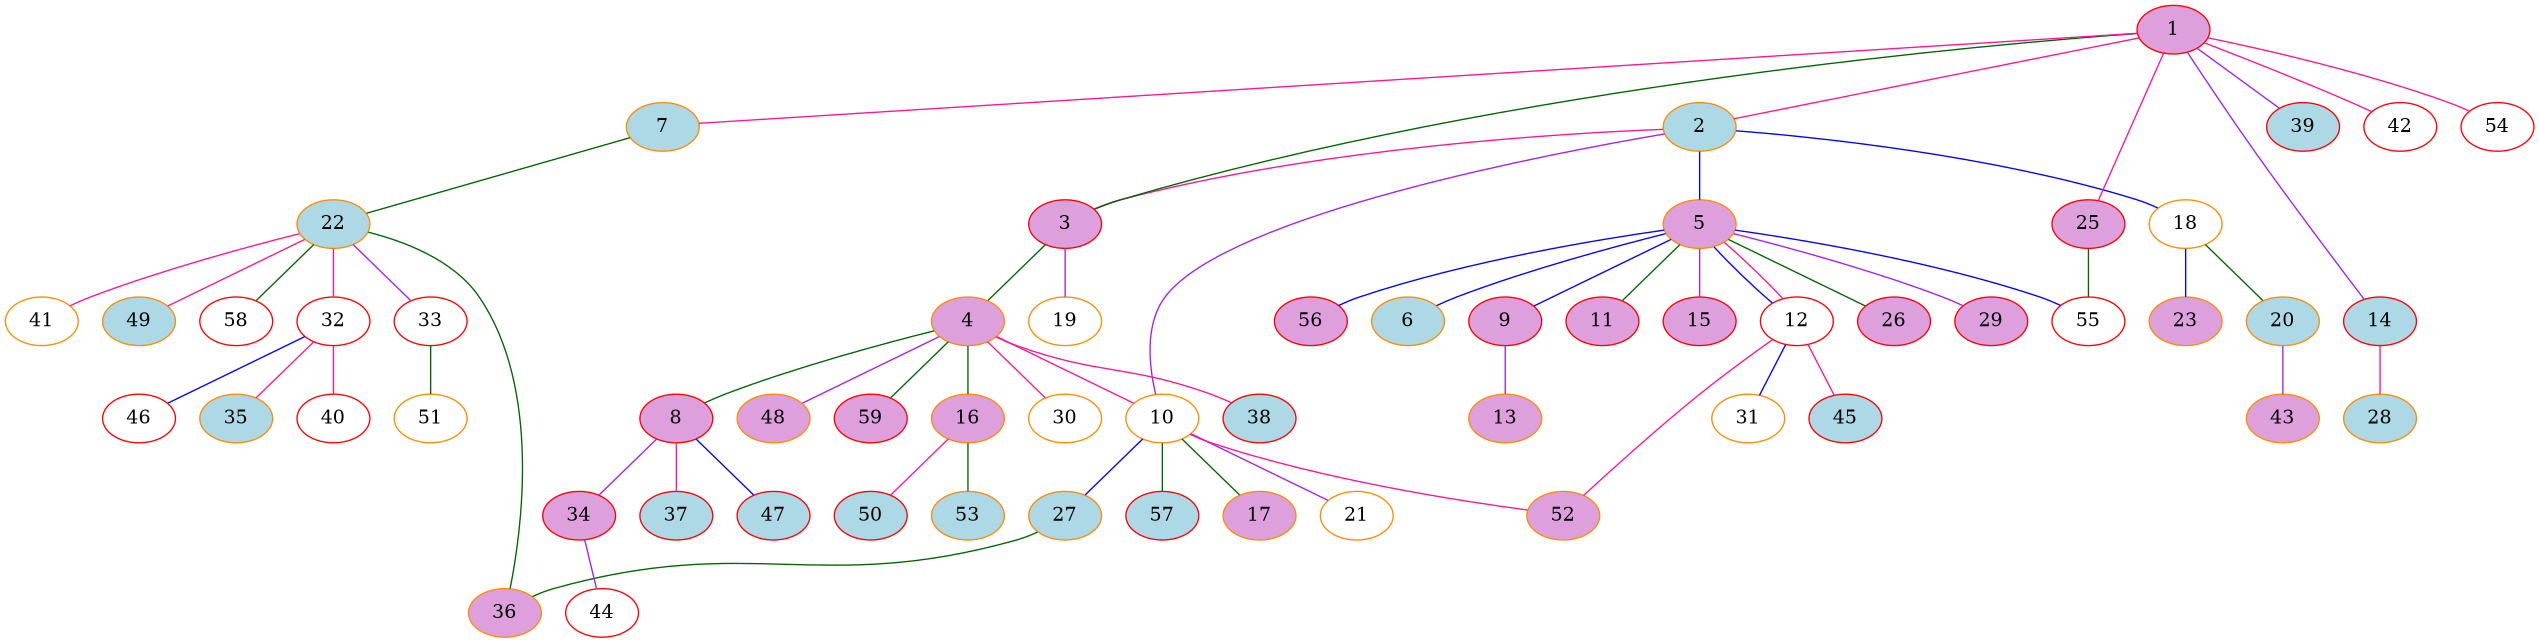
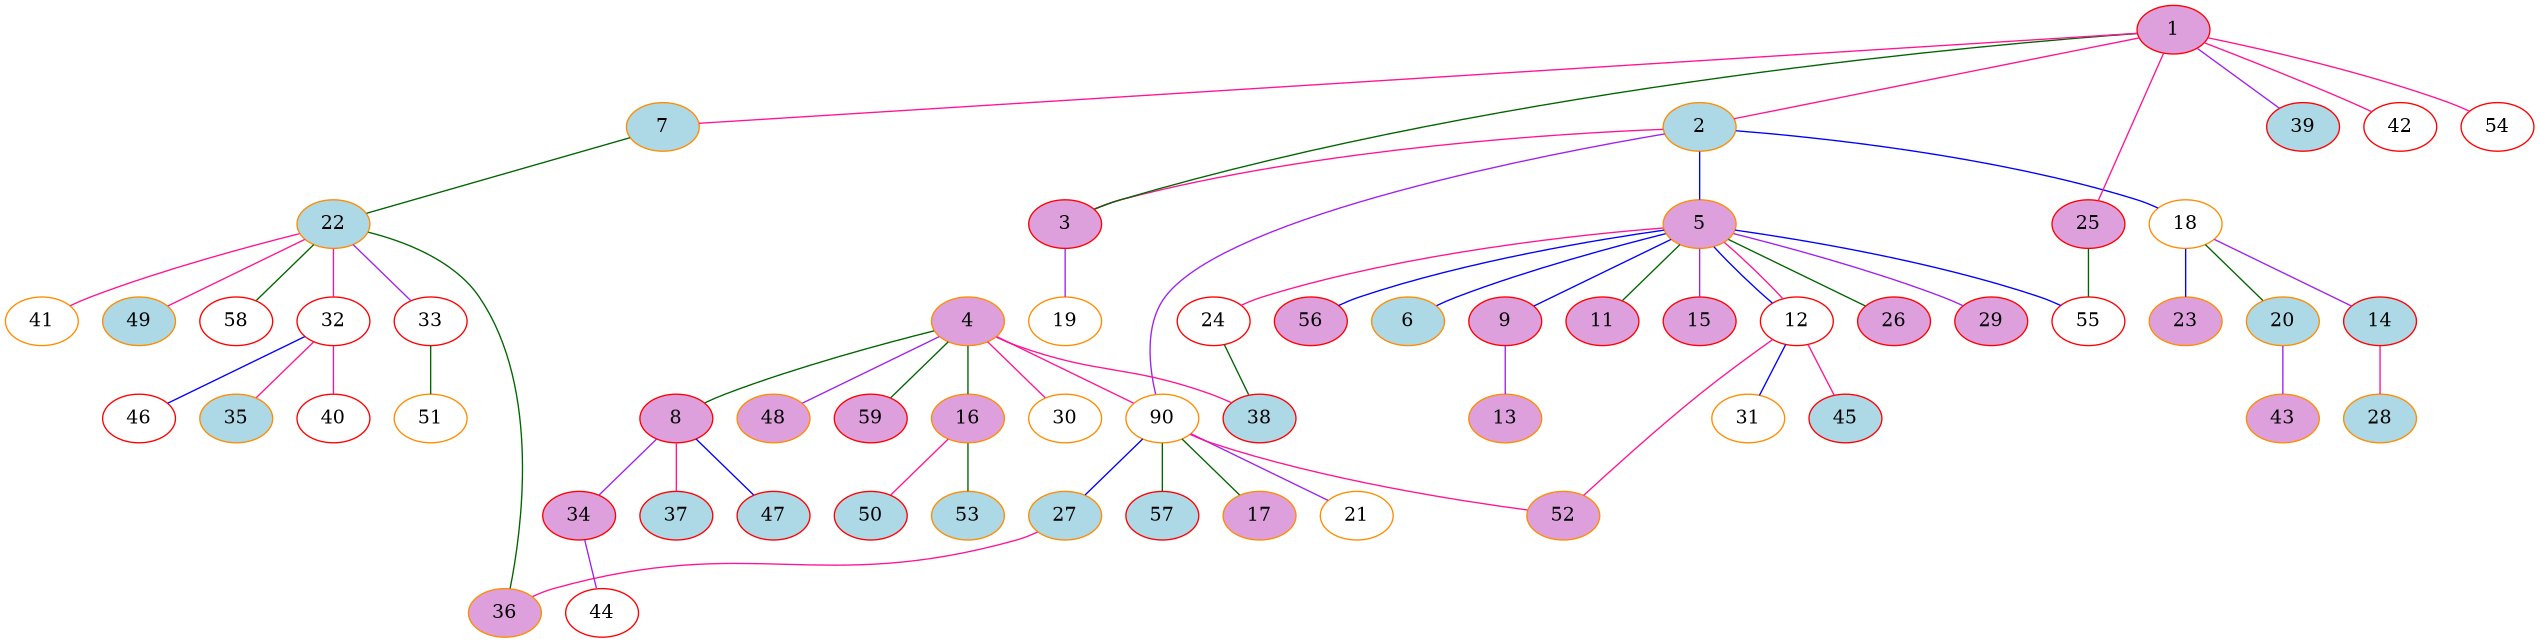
(2273, 177) -> (2283, 273)
(1017, 273) -> none
none -> (1214, 321)
(1162, 418) -> (1162, 418)
(785, 564) -> (785, 564)
